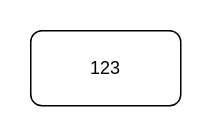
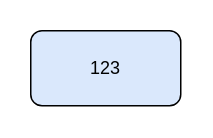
(106, 68) -> (106, 68)
